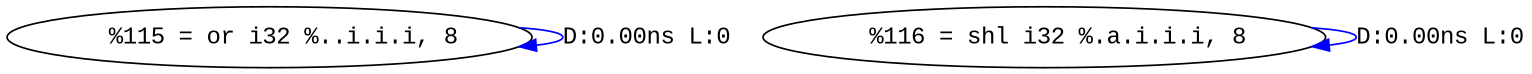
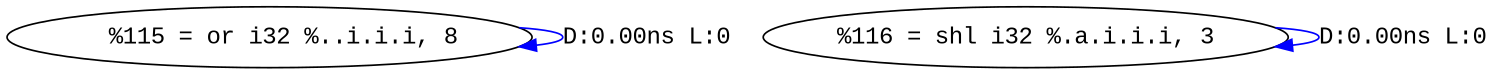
(1044, 37) -> (1026, 37)
